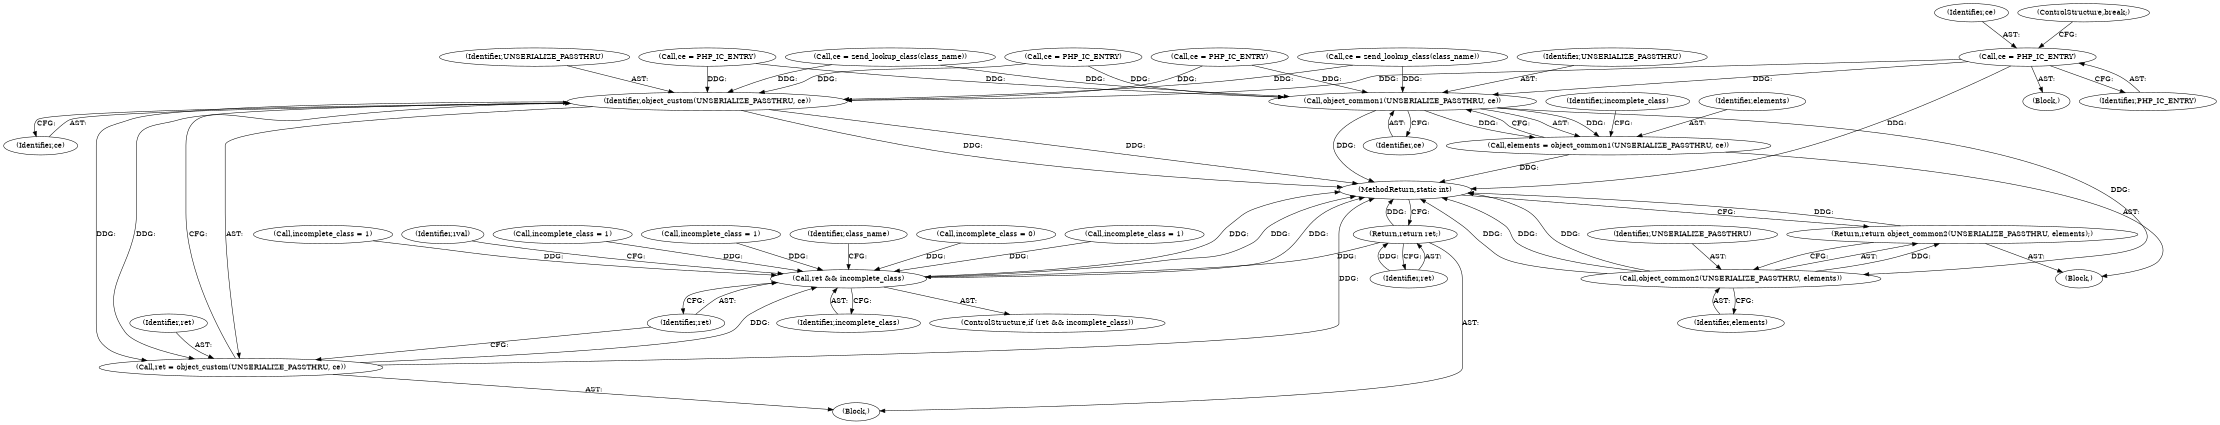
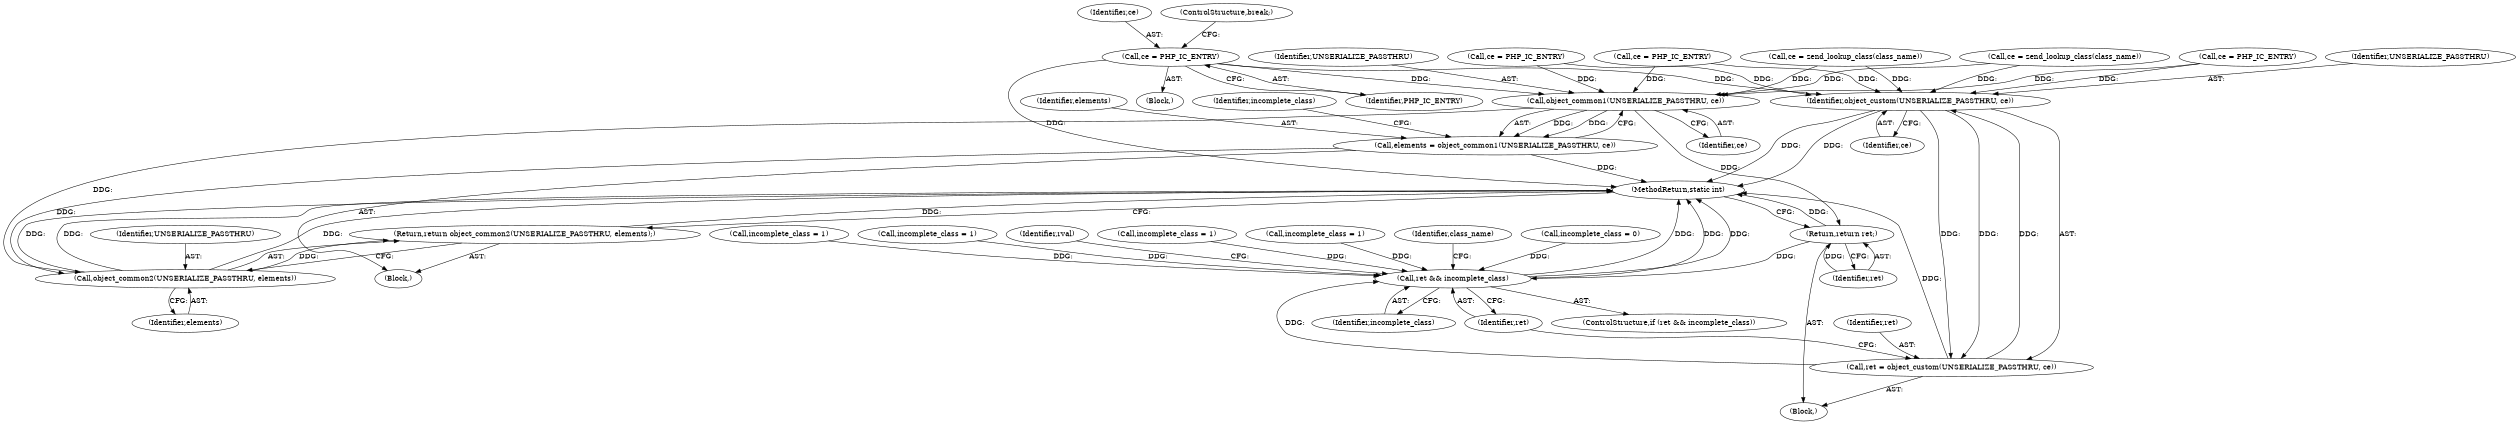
(1334, 143) -> (1739, 175)
none -> (635, 166)
(199, 234) -> (2030, 234)
